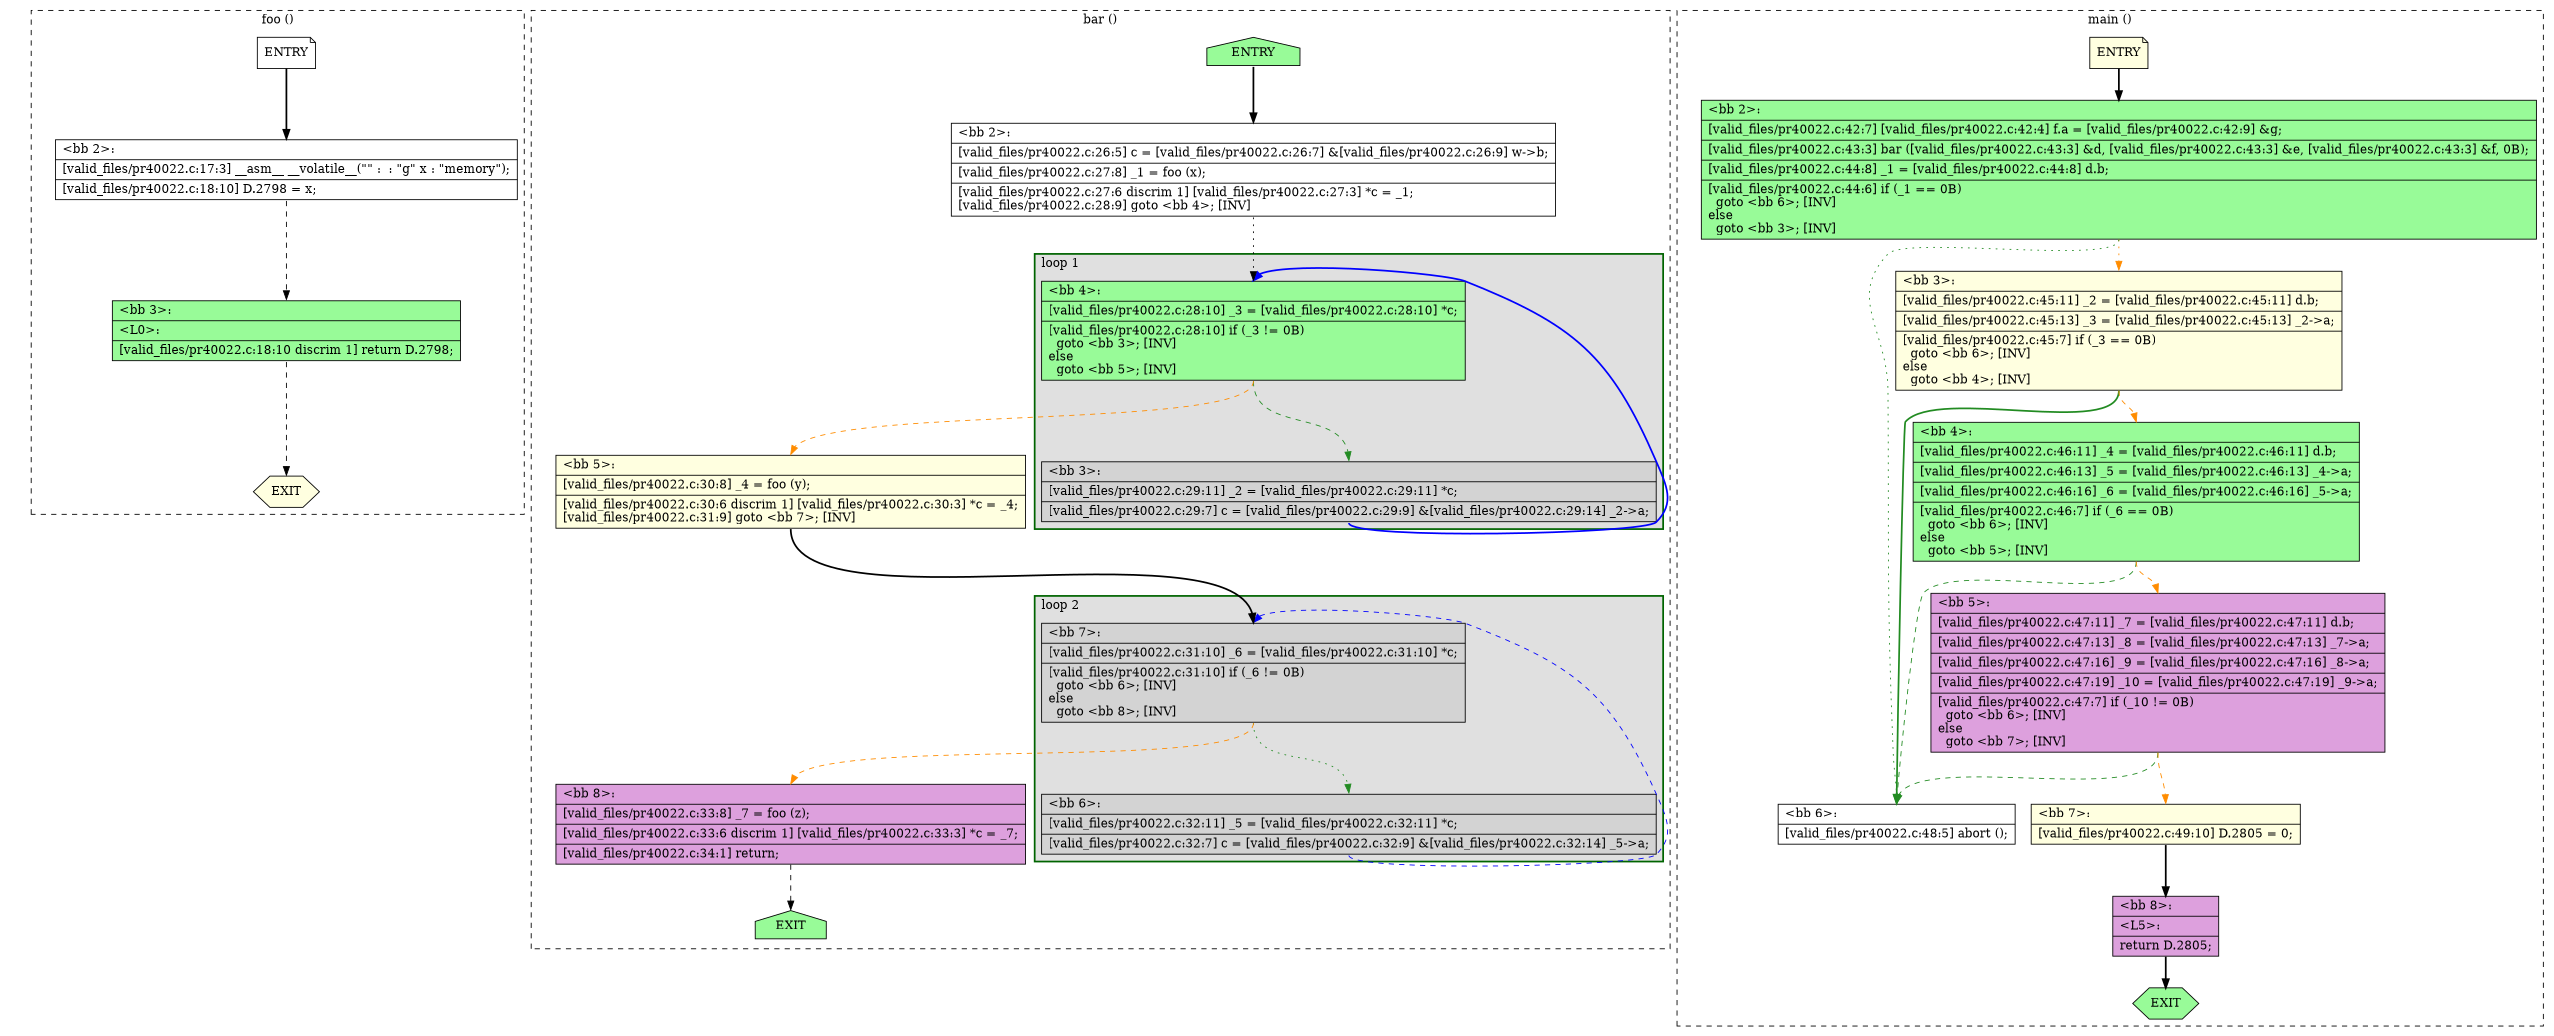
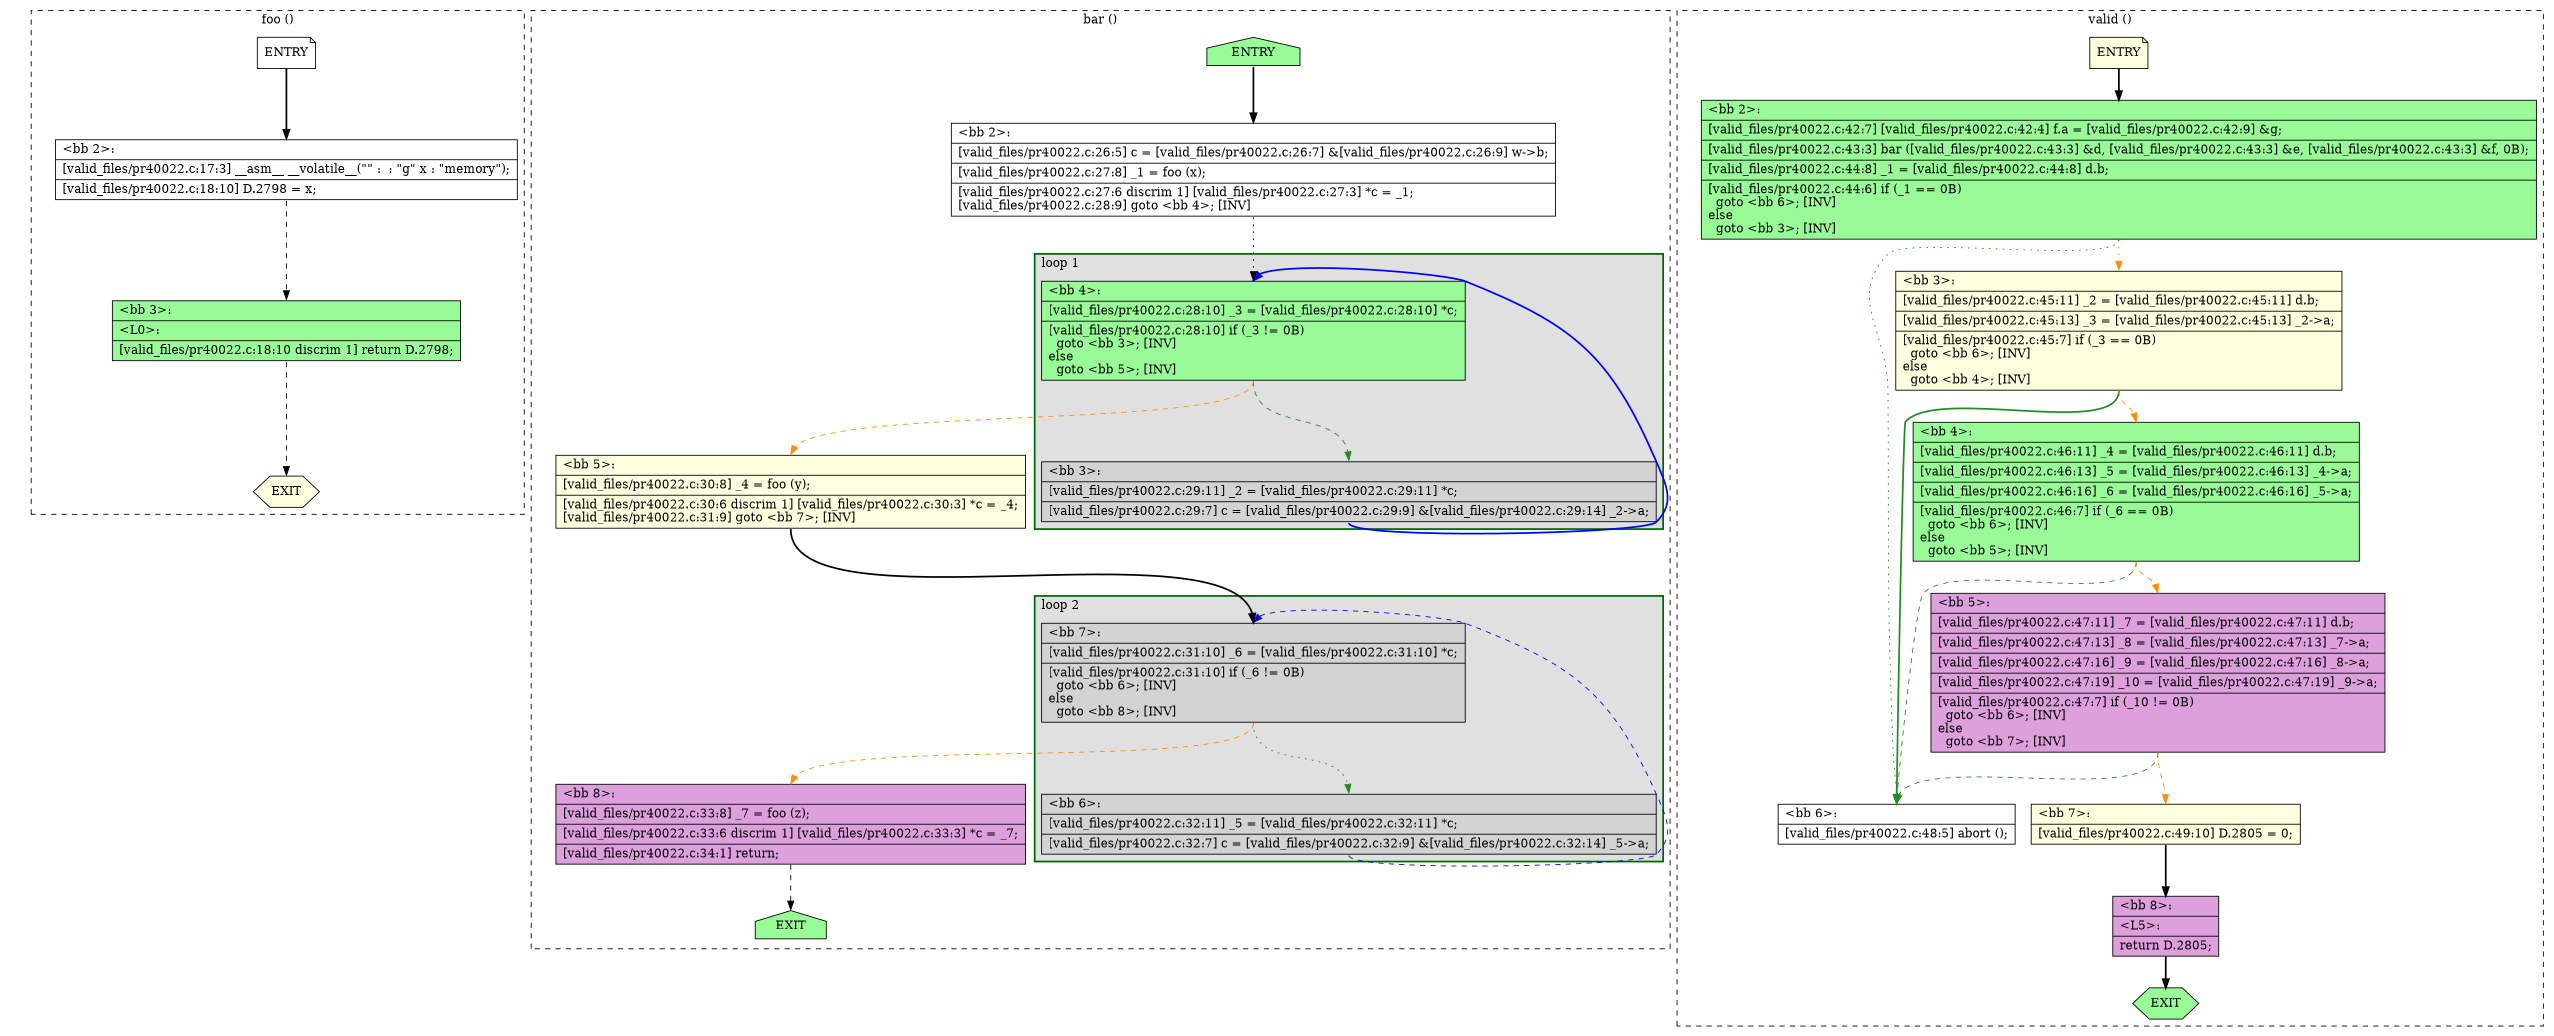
(2110, 20) -> (2110, 20)
